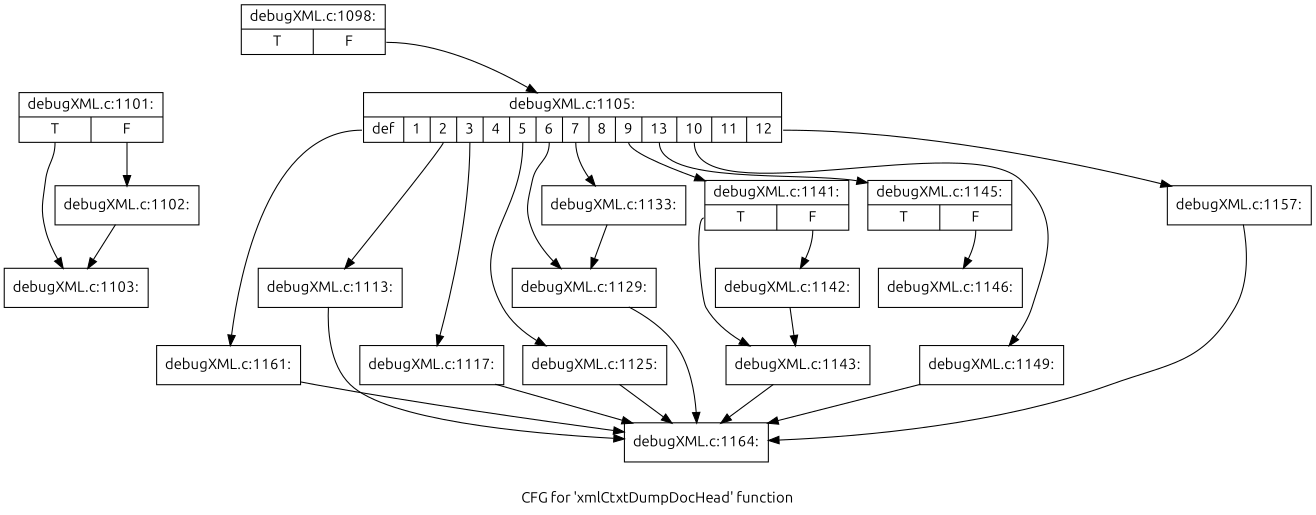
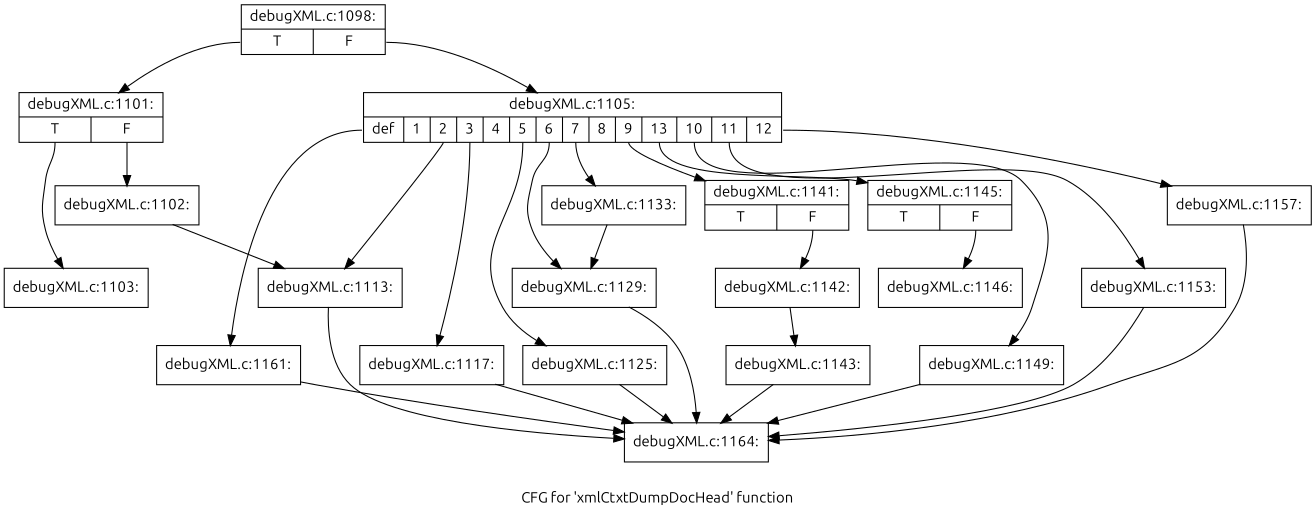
none -> (181, 56)
(104, 242) -> (223, 245)
(702, 286) -> none
none -> (1154, 288)
